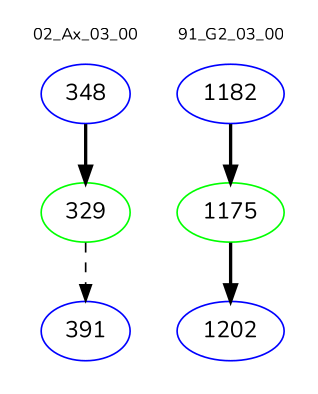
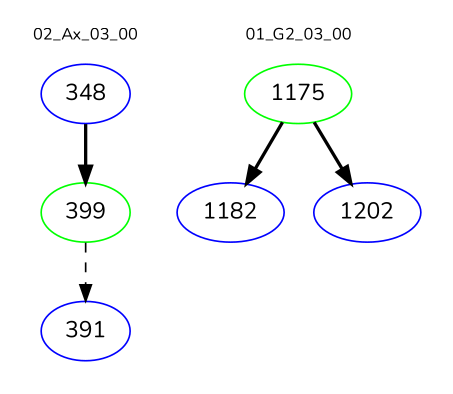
(231, 35) -> (299, 35)
(231, 145) -> (269, 146)
(86, 212) -> (86, 212)
